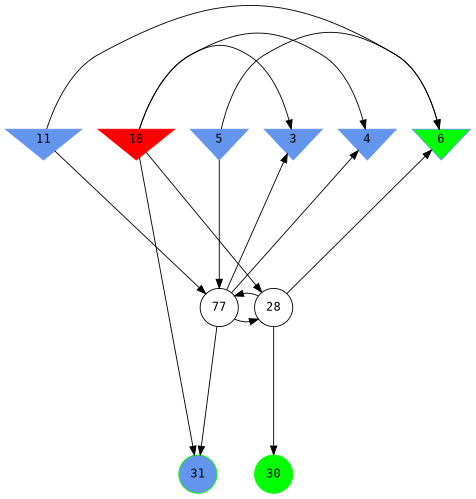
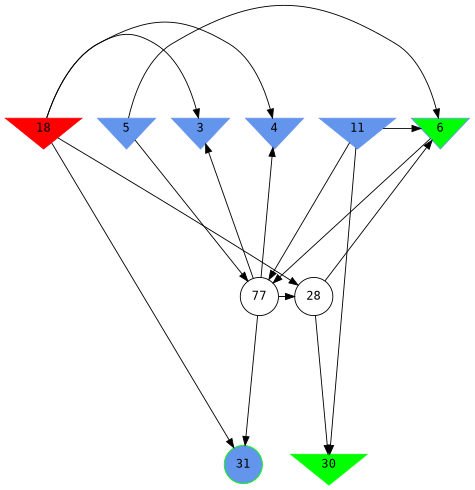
(251, 294) -> (359, 204)
none -> (343, 296)
(274, 474) -> (329, 465)
